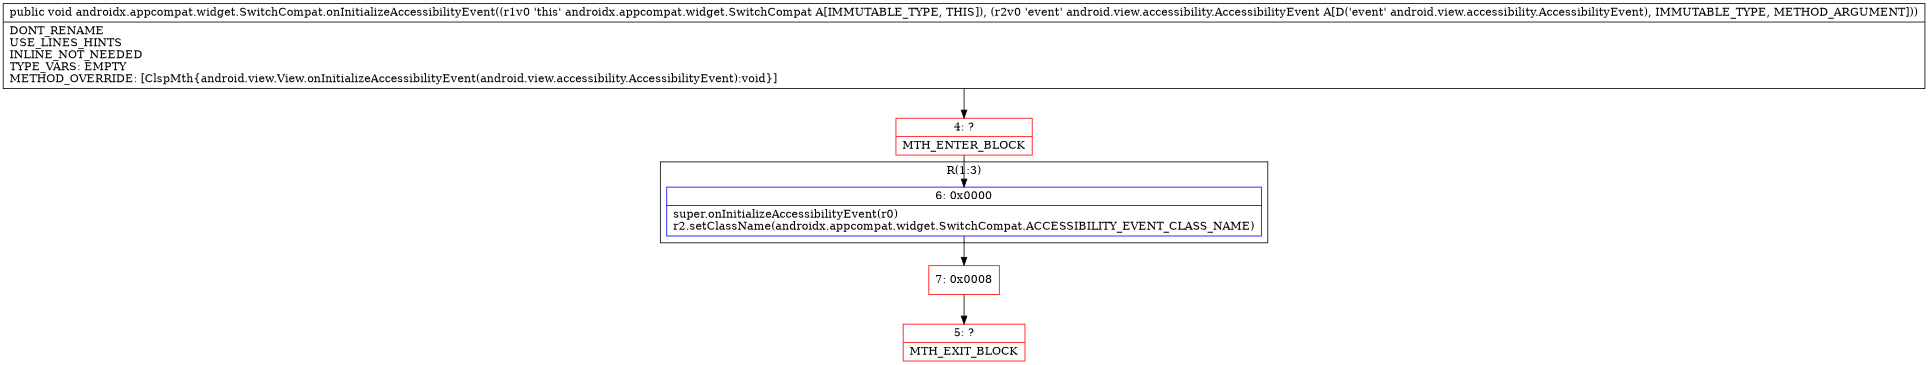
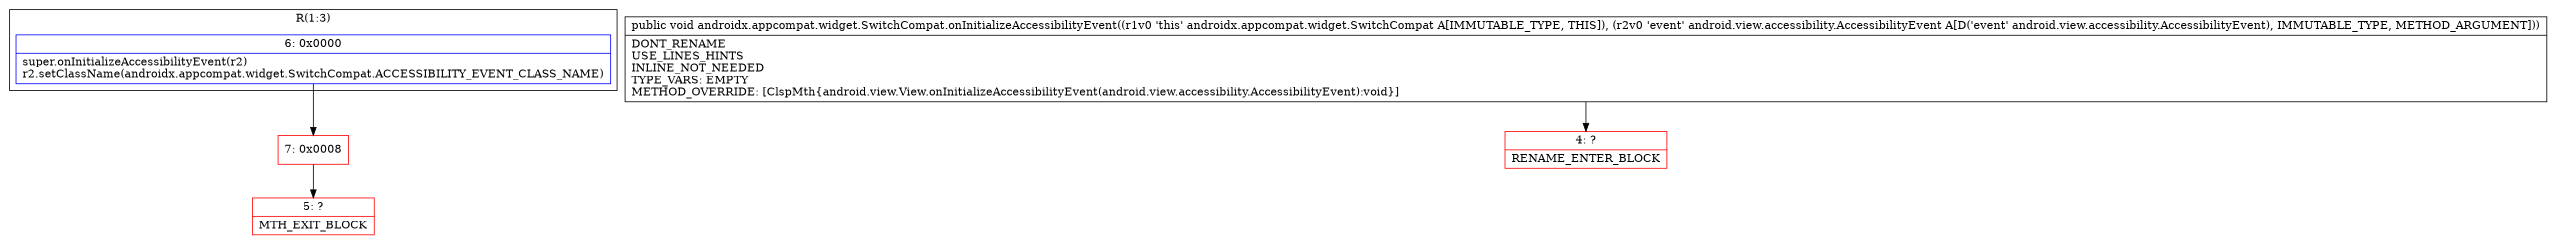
(964, 145) -> (1586, 159)
(964, 167) -> none
(786, 214) -> (135, 62)
